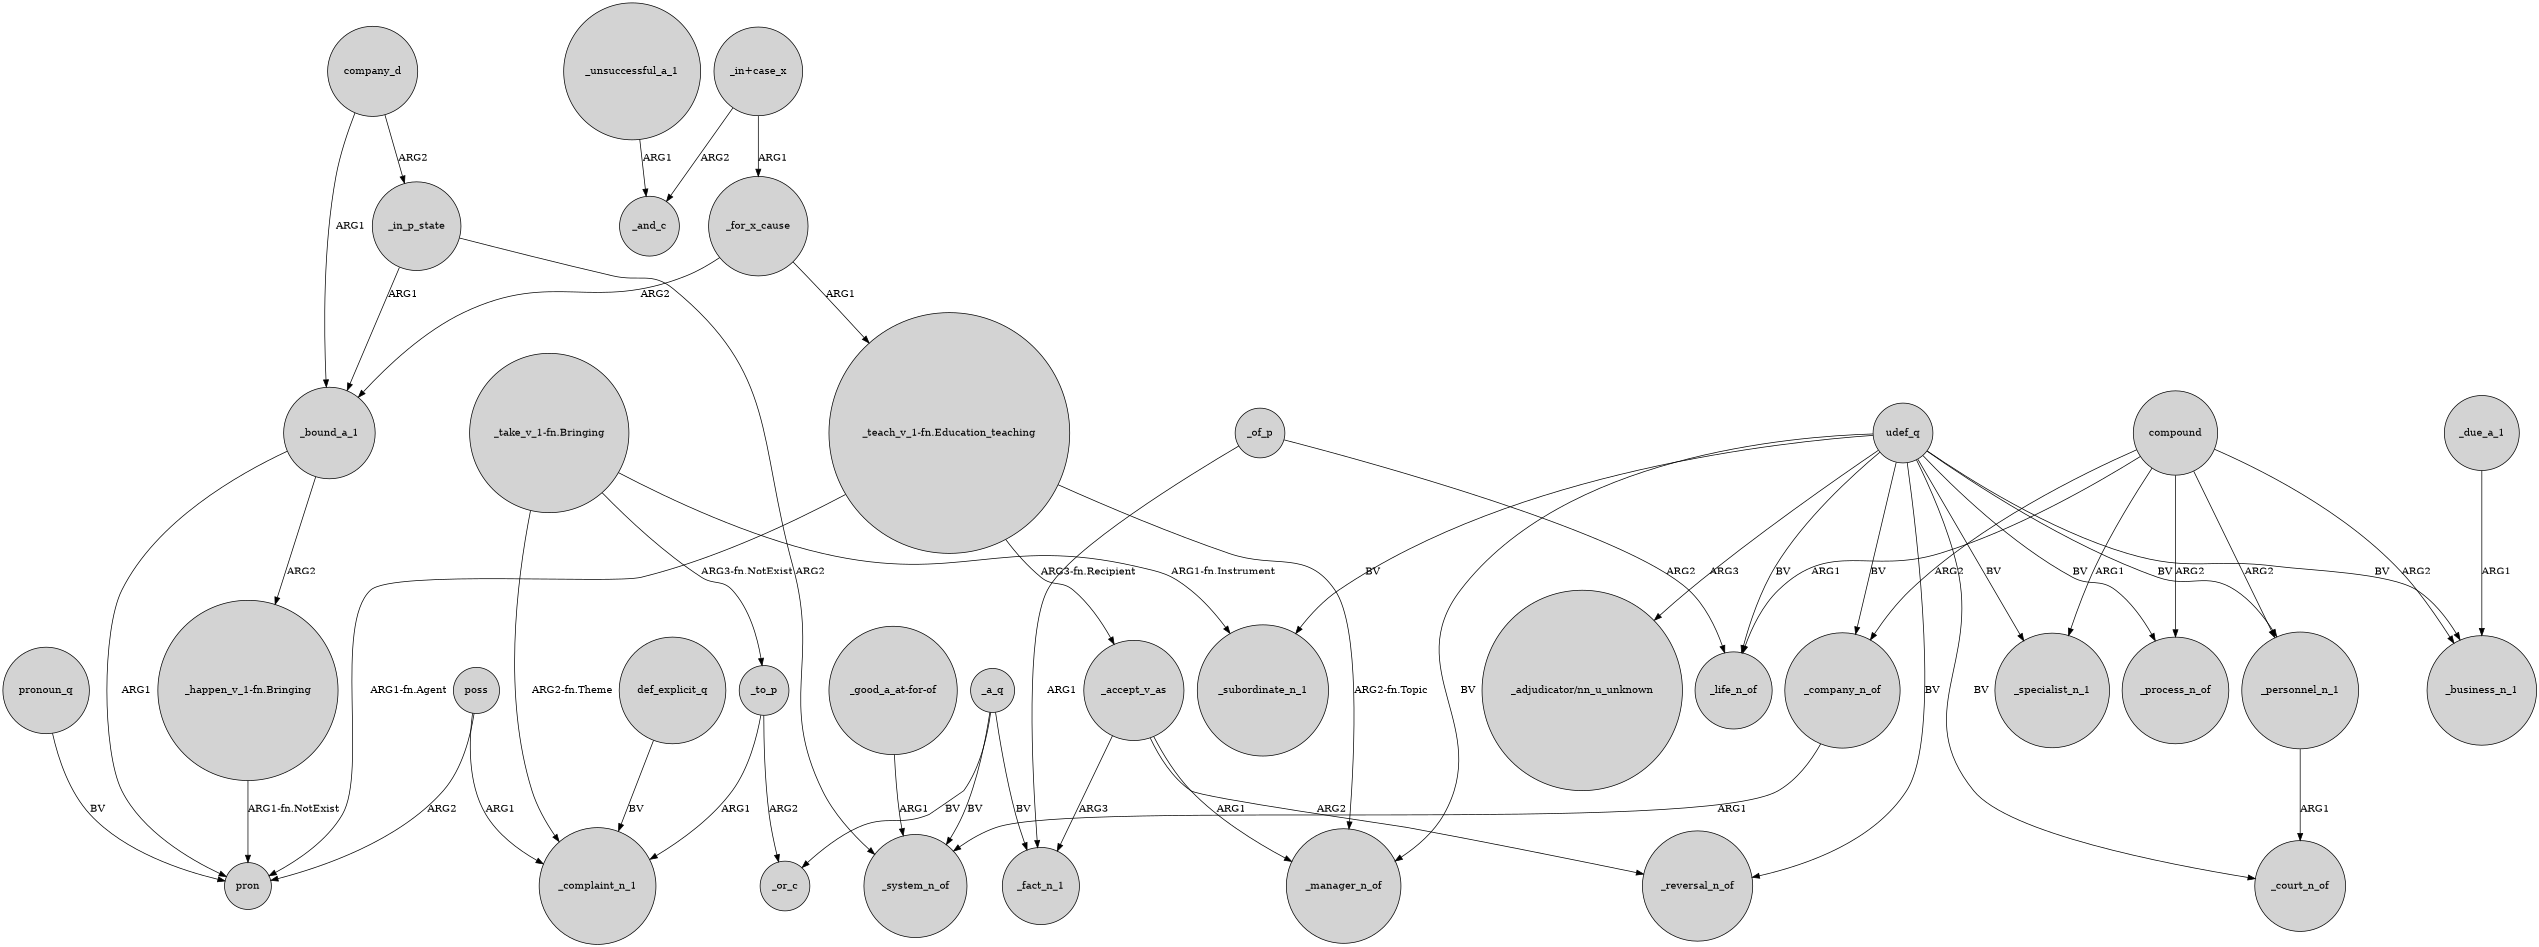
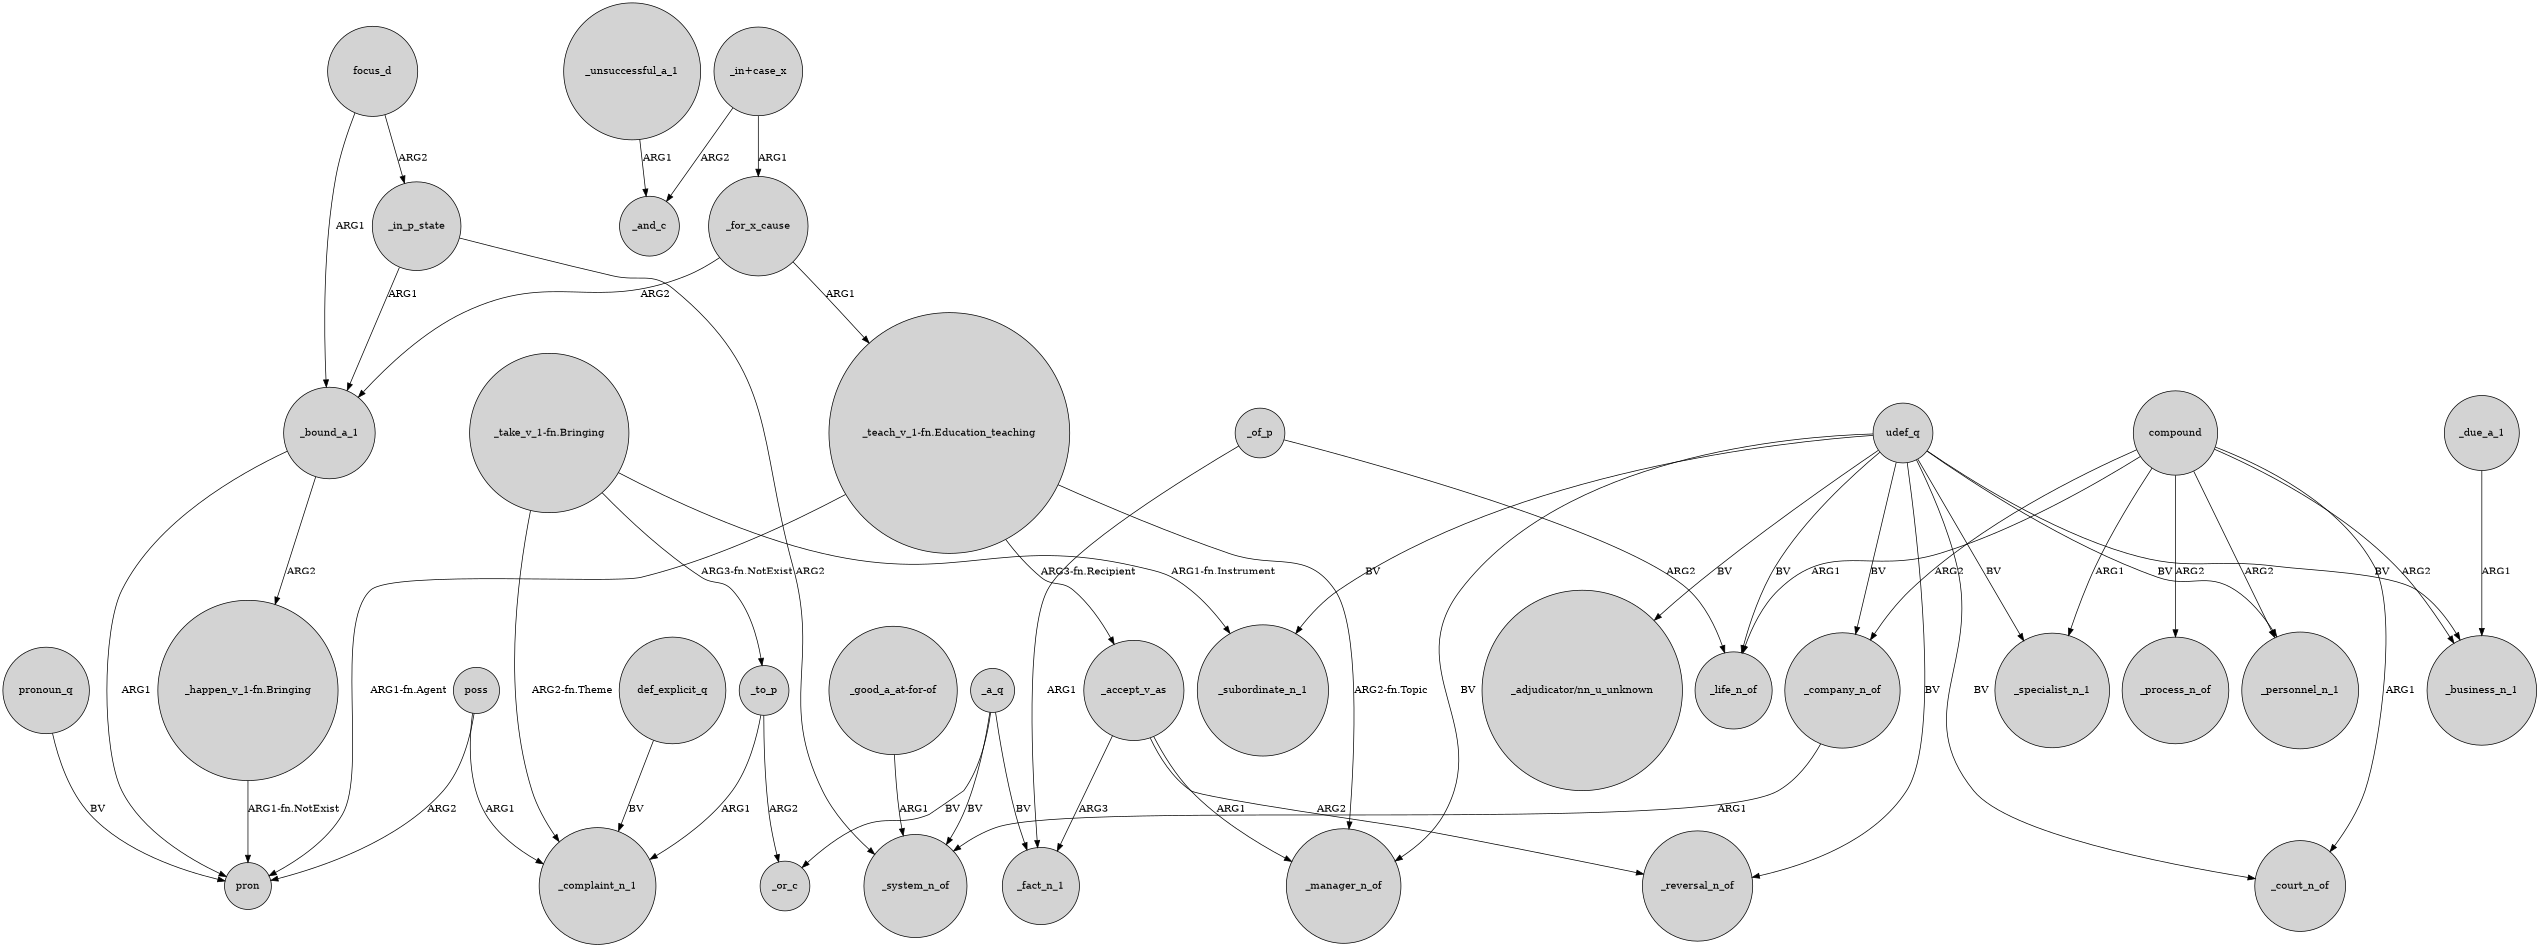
(373, 71) -> (373, 71)
(2034, 553) -> none
(1725, 572) -> (1725, 572)
(2300, 791) -> (2385, 609)
